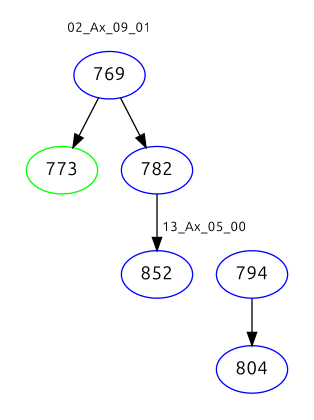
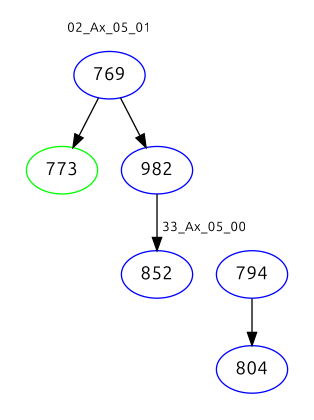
(110, 28) -> (110, 28)
(157, 170) -> (157, 170)
(205, 228) -> (205, 228)
